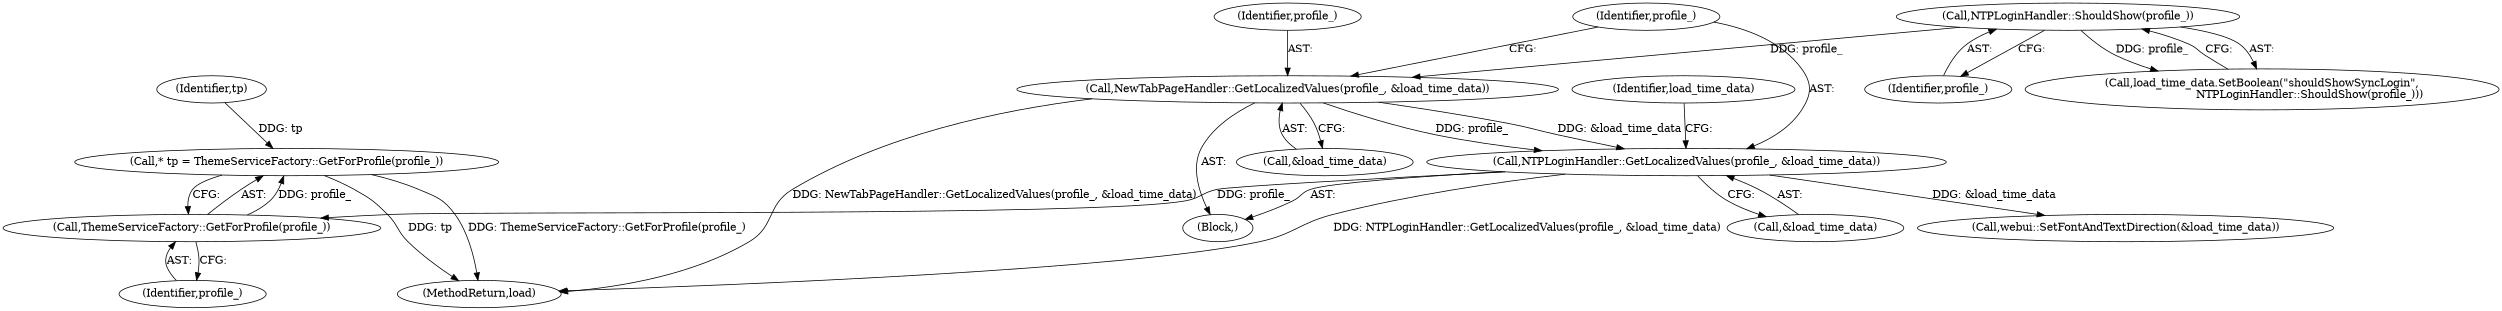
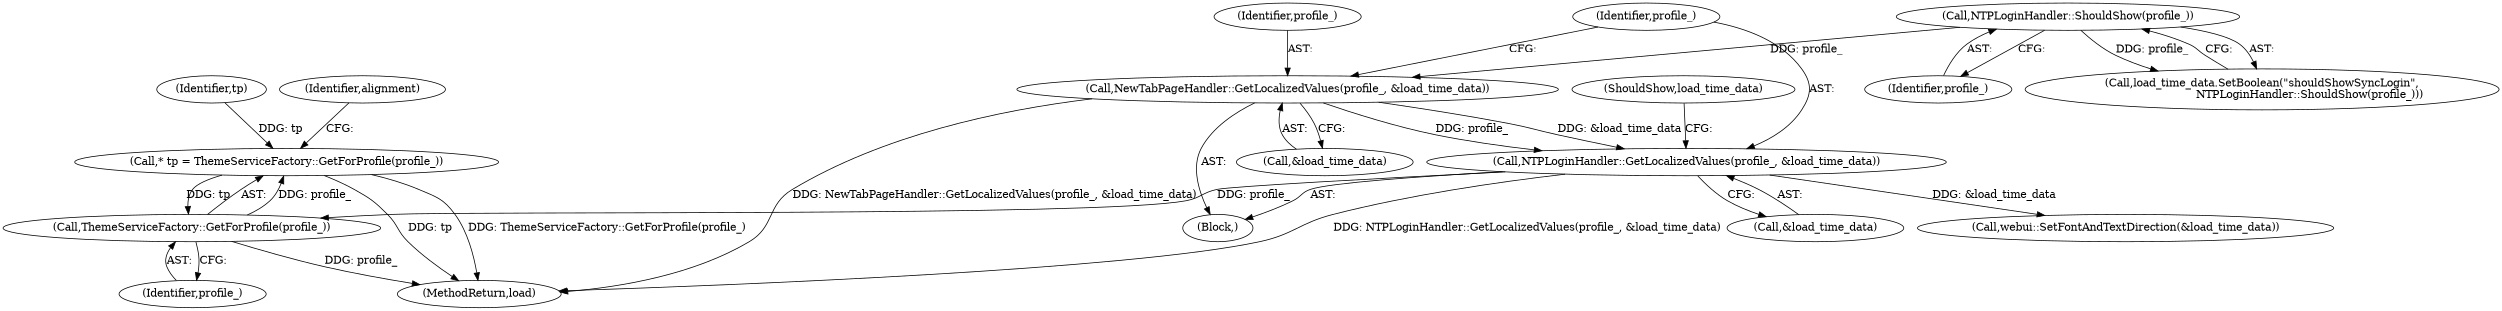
none -> (362, 89)
(1684, 89) -> (1684, 89)
(208, 195) -> (208, 195)
none -> (321, 266)
